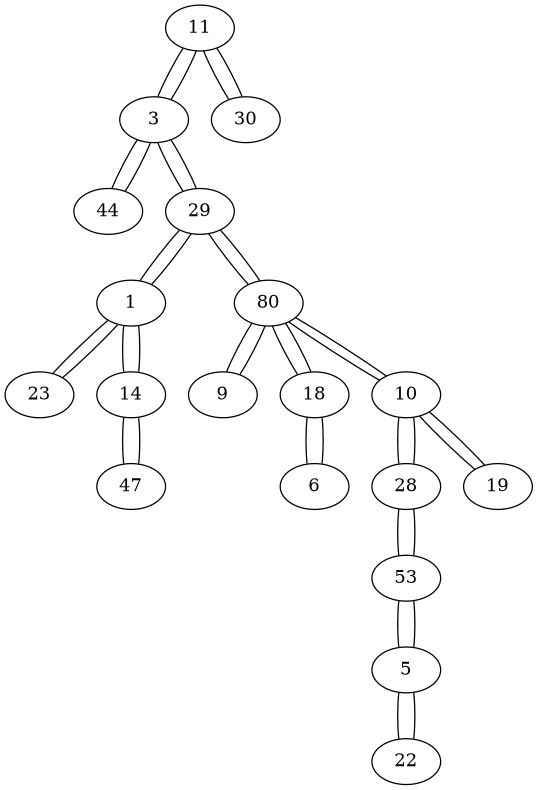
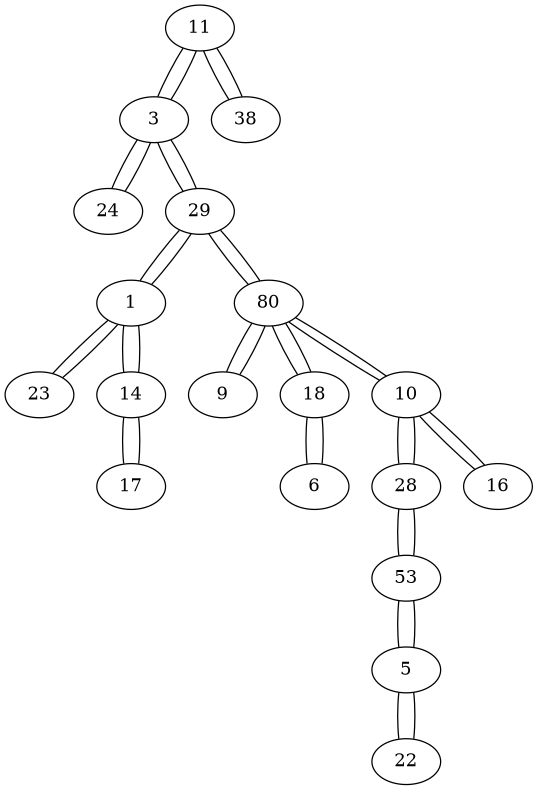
(246, 120) -> (246, 120)
(108, 211) -> (108, 211)
(131, 487) -> (131, 487)
(498, 487) -> (498, 487)
